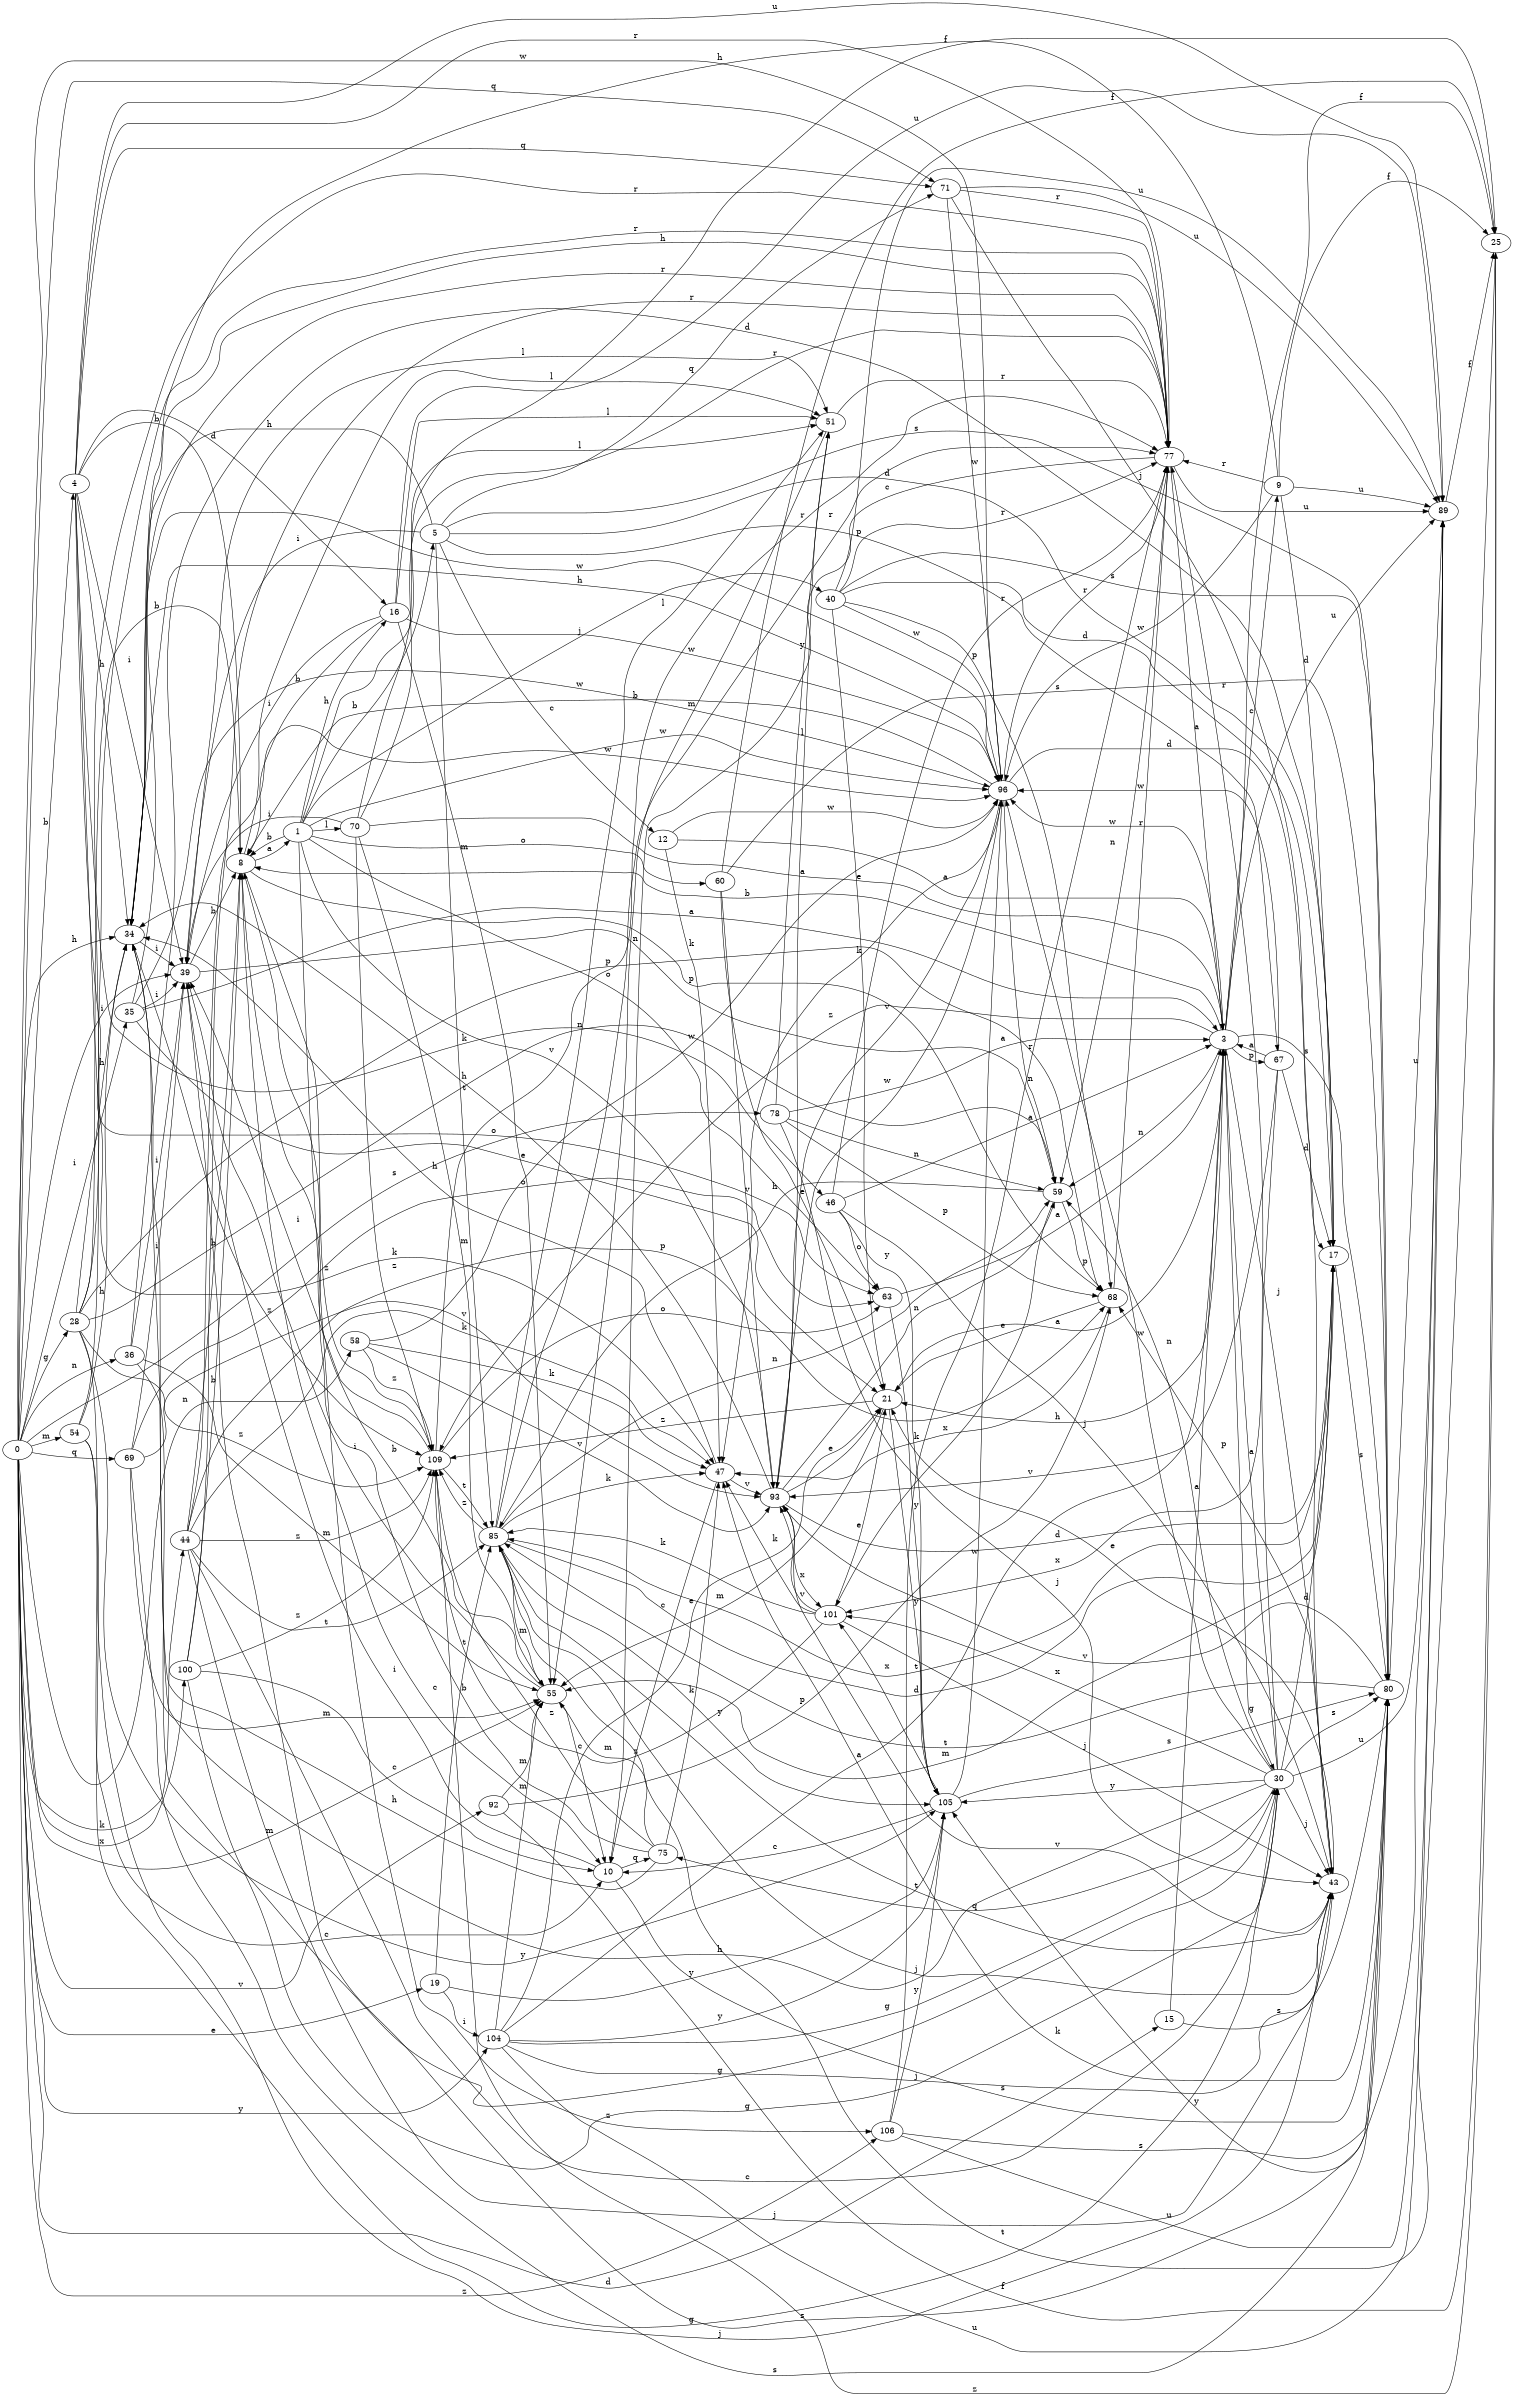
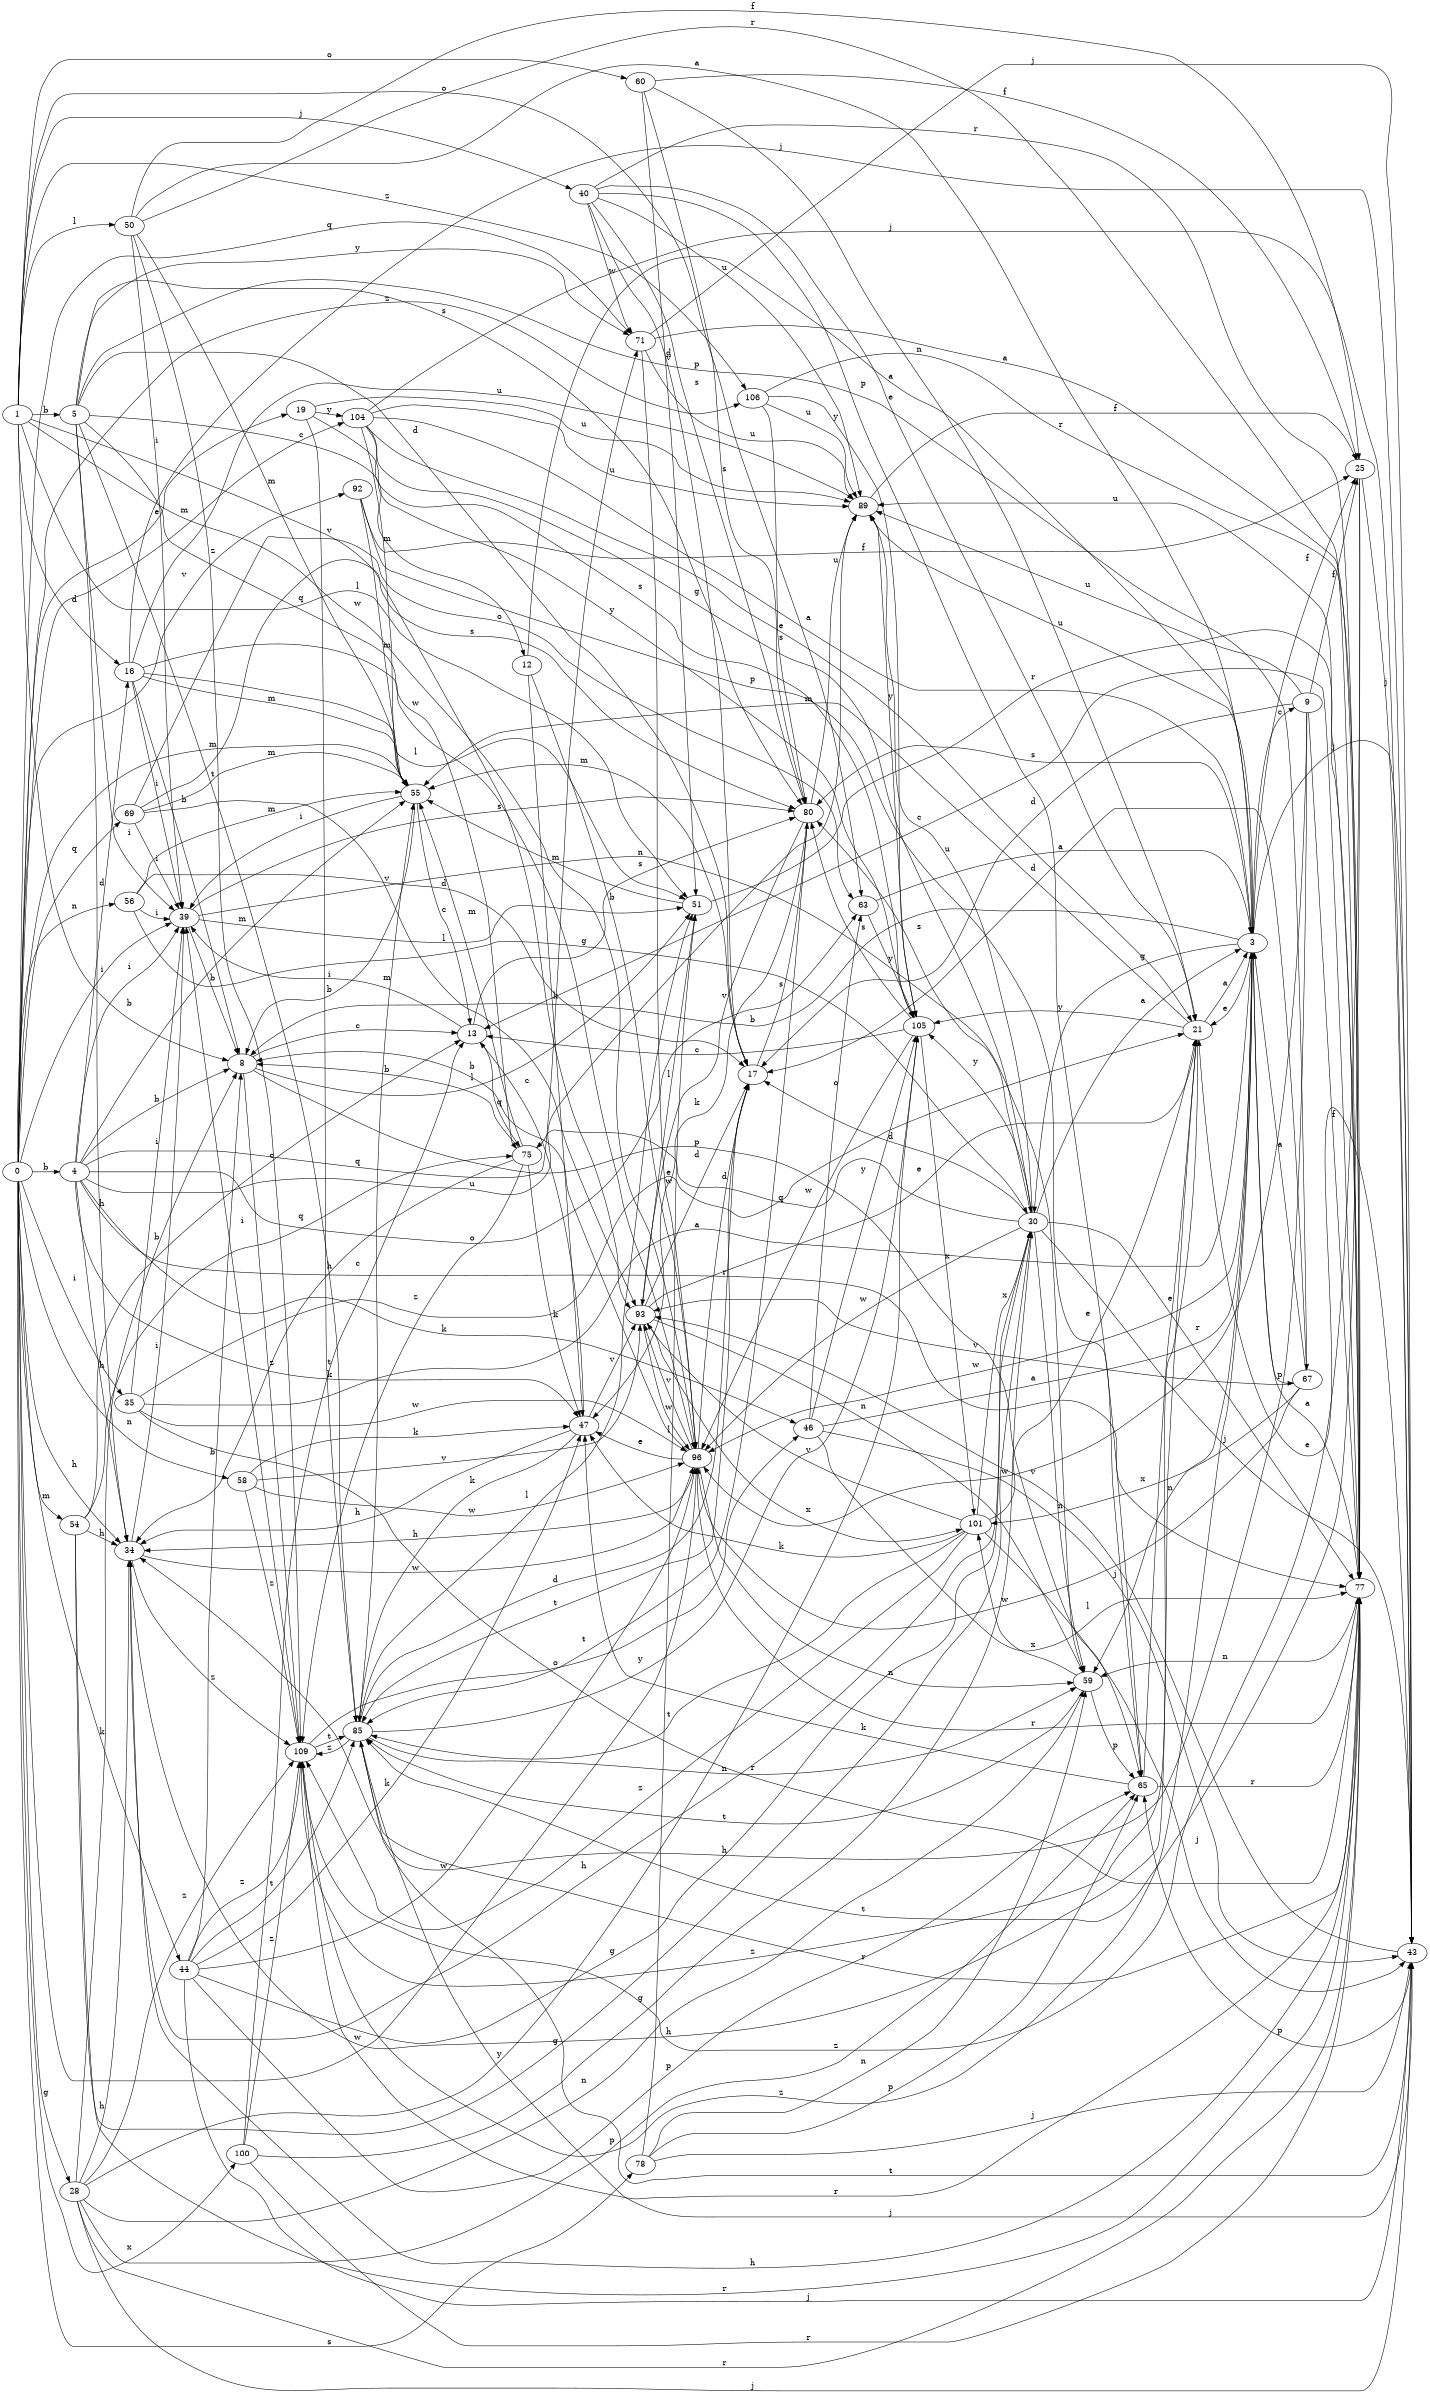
(1058, 197) -> (1005, 359)
none -> (1380, 314)
(692, 369) -> (358, 248)
none -> (583, 435)
(1224, 464) -> (1334, 1115)
(1003, 599) -> (1088, 1607)
(802, 645) -> (669, 1431)
(957, 660) -> (607, 267)
(327, 701) -> (75, 600)
none -> (410, 709)
(831, 808) -> (612, 898)
(355, 827) -> (129, 226)
(271, 854) -> none
(859, 951) -> (641, 1442)
none -> (201, 981)
(983, 1055) -> none
(481, 1097) -> (902, 1991)
(745, 1187) -> (673, 470)
(775, 1187) -> (724, 1817)
(802, 1192) -> (919, 350)
none -> (1402, 1208)
none -> (221, 1258)
(222, 1270) -> none
(1113, 1298) -> (1143, 1786)
(625, 1317) -> (600, 1656)
(129, 1356) -> (129, 902)
(1058, 1417) -> (1225, 1009)
(597, 1489) -> (425, 1542)
(663, 1543) -> (669, 1715)
(1063, 1684) -> (992, 1373)
(608, 1872) -> (472, 1034)
(720, 2016) -> (641, 587)
(1169, 2020) -> none
(464, 2022) -> (329, 410)
(241, 2109) -> (184, 510)
(748, 2177) -> (612, 1951)
